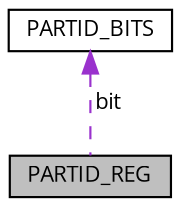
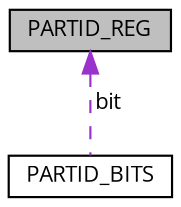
(90, 115) -> (90, 115)
